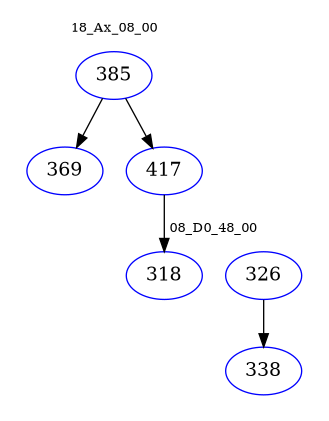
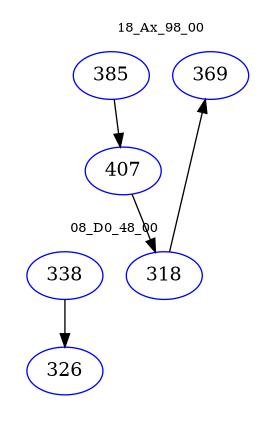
(115, 28) -> (161, 28)
(93, 117) -> (186, 182)
(164, 171) -> (123, 171)
(264, 317) -> (65, 317)
